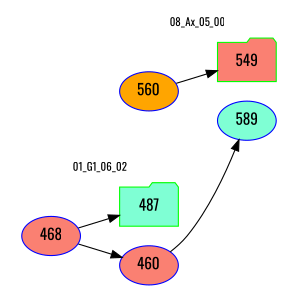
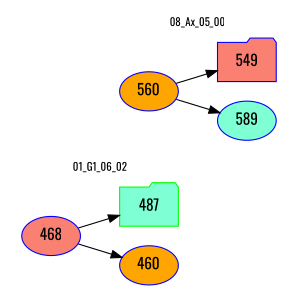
(247, 62) -> (247, 62)
(208, 205) -> (193, 104)
(149, 265) -> (149, 265)
